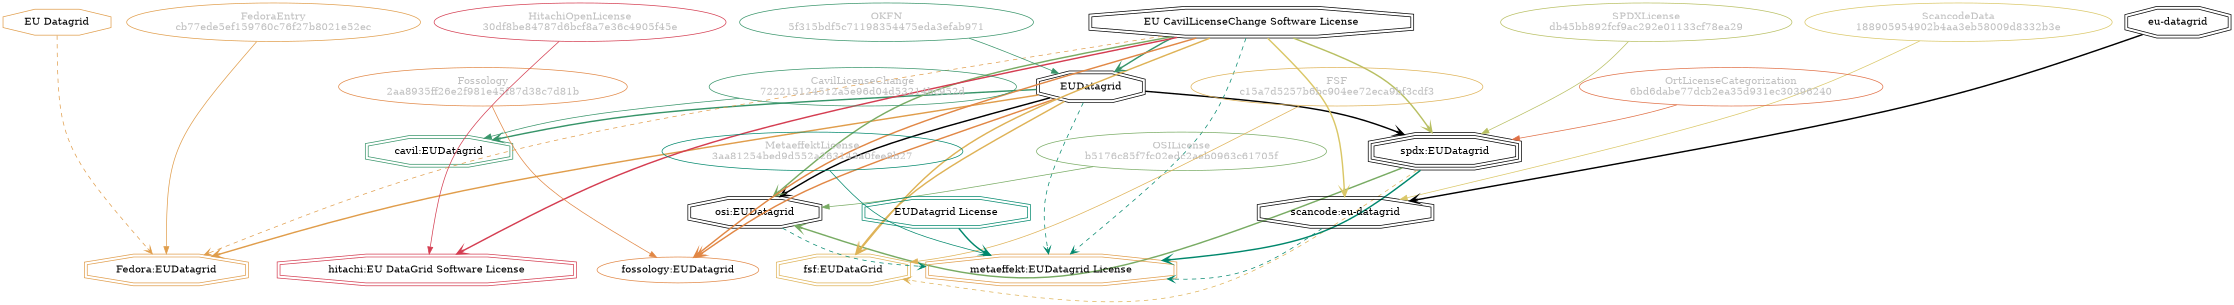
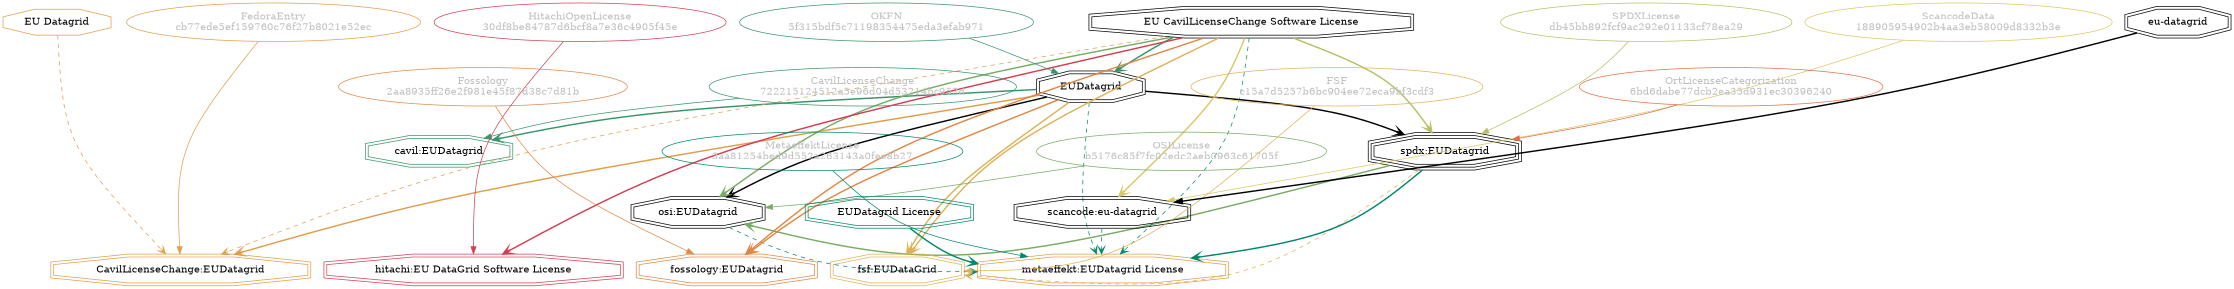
(1784, 132) -> (1662, 132)
(166, 270) -> (181, 270)
(678, 270) -> (727, 270)
